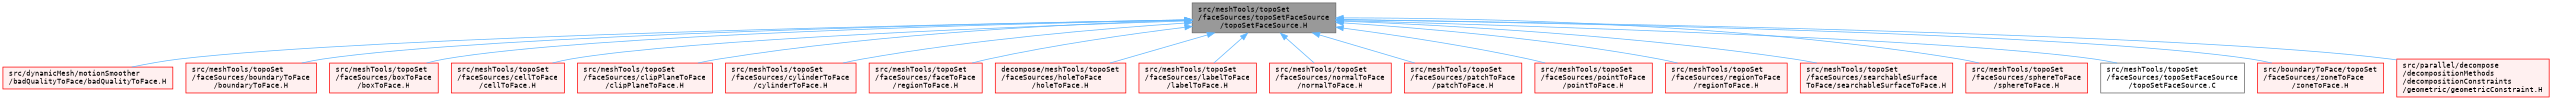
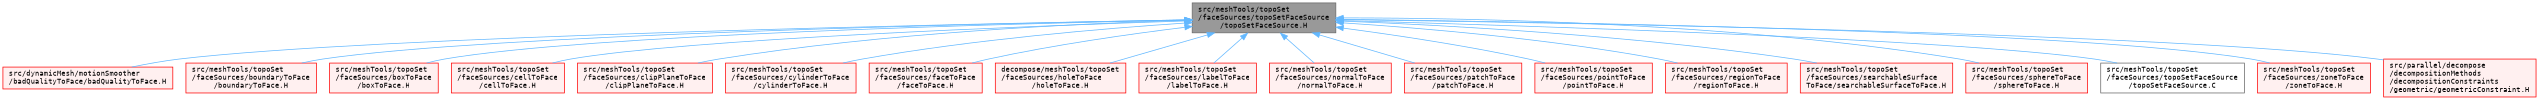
(926, 78) -> (926, 78)
(2321, 78) -> (2314, 78)
